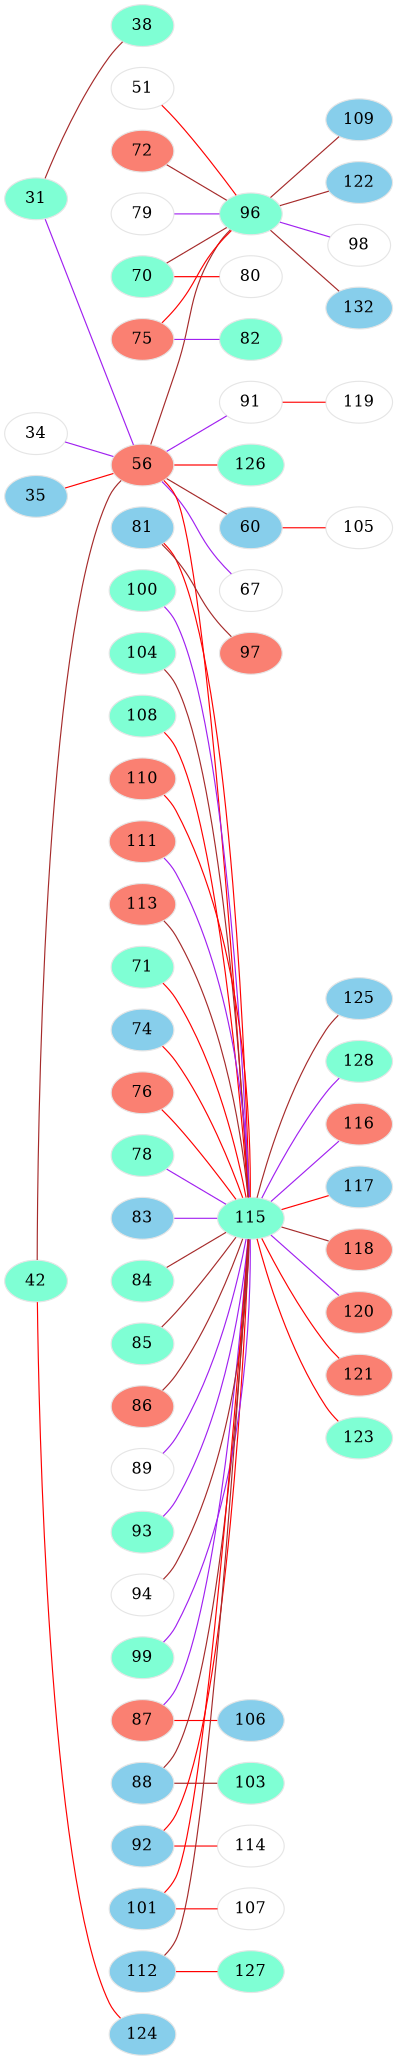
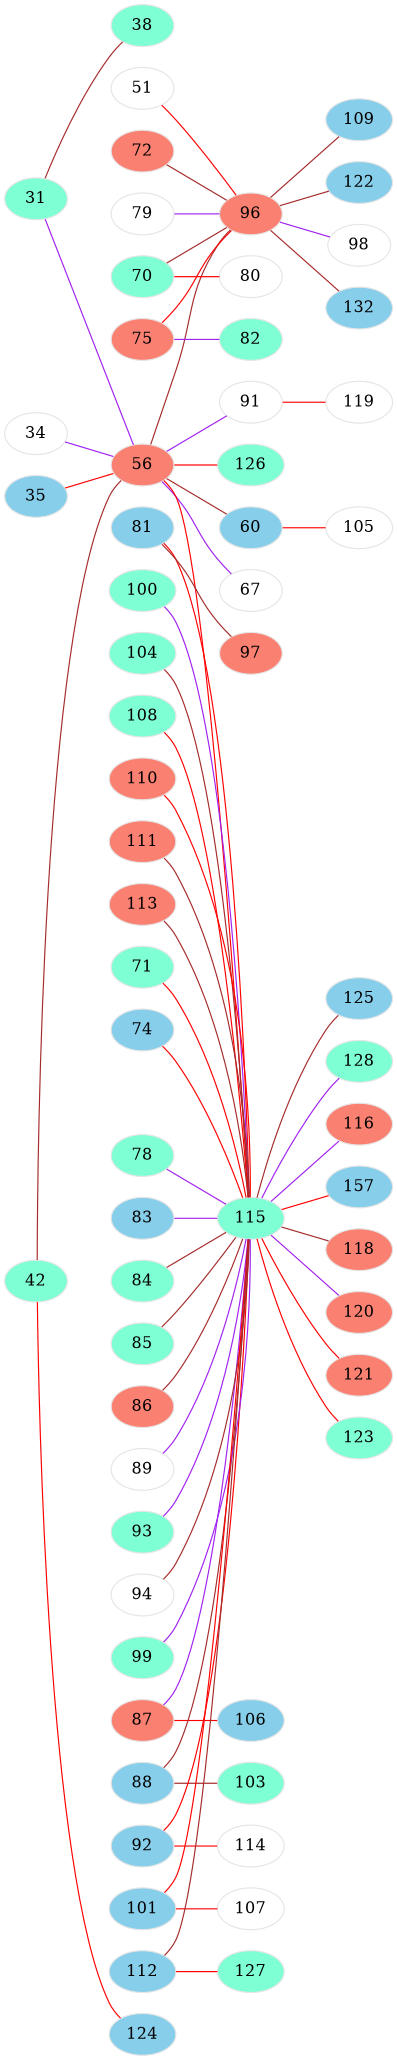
(251, 214) -> (251, 214)
(219, 987) -> (219, 987)
(143, 1093) -> none
(359, 1187) -> (359, 1187)
